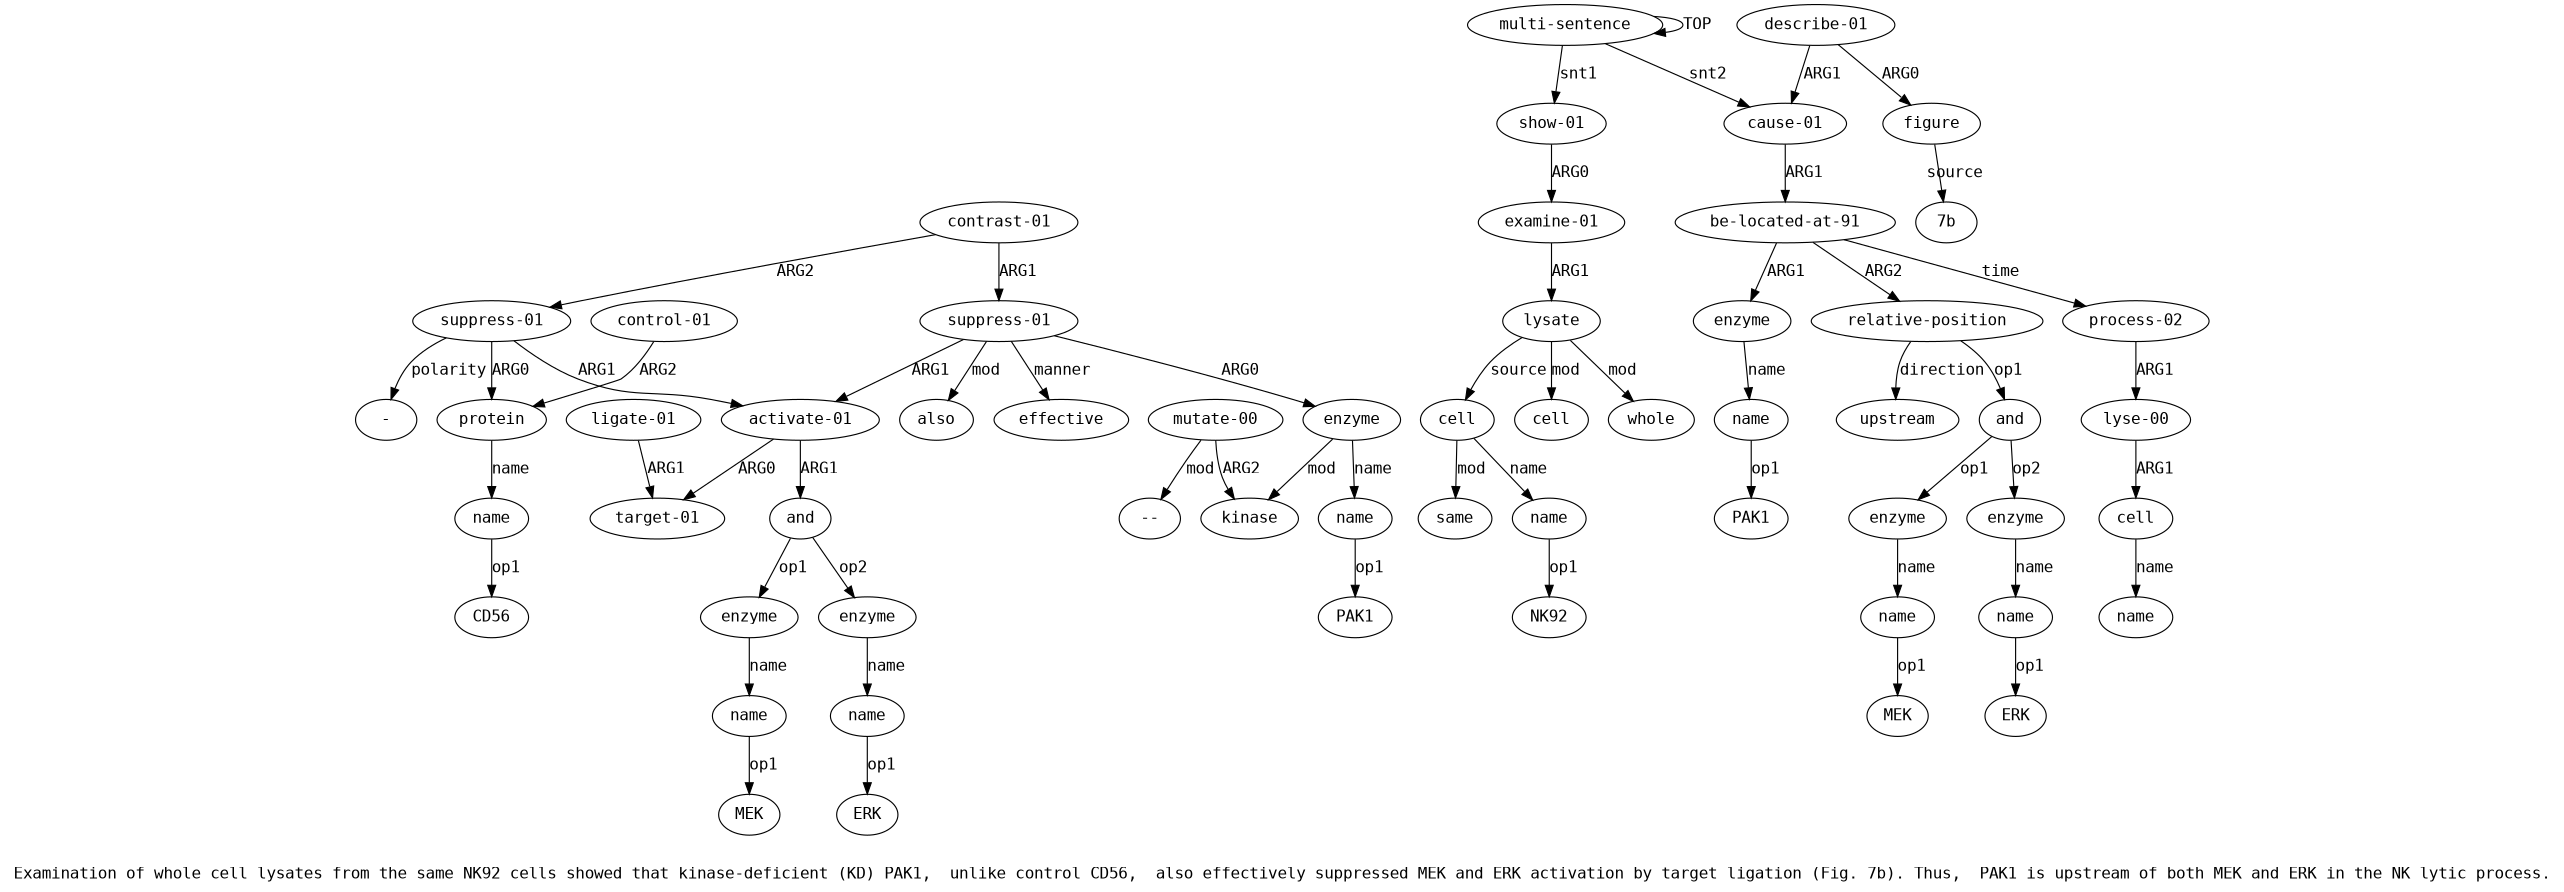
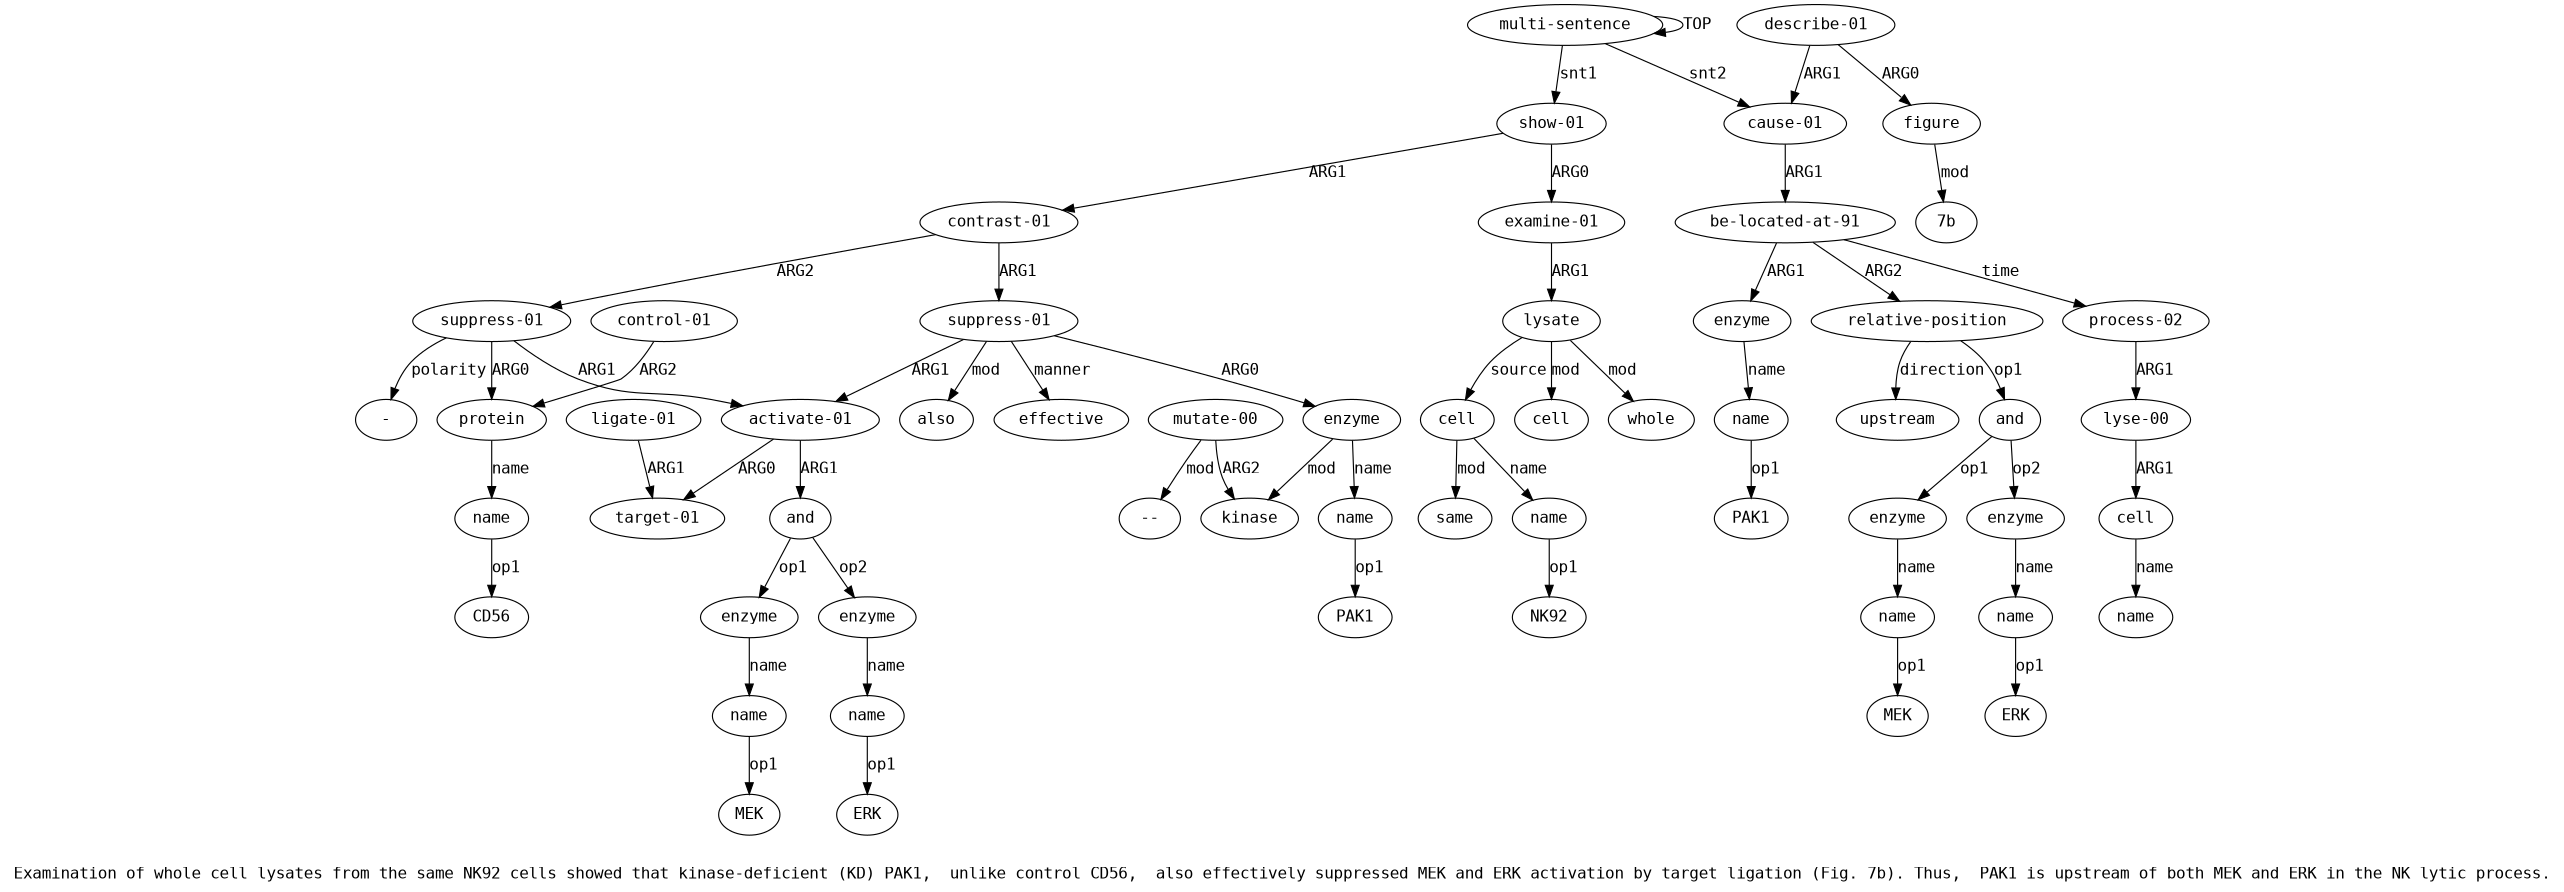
none -> (1289, 171)
(1955, 173) -> (1955, 173)
